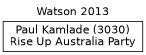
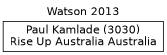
(73, 36) -> (83, 36)
